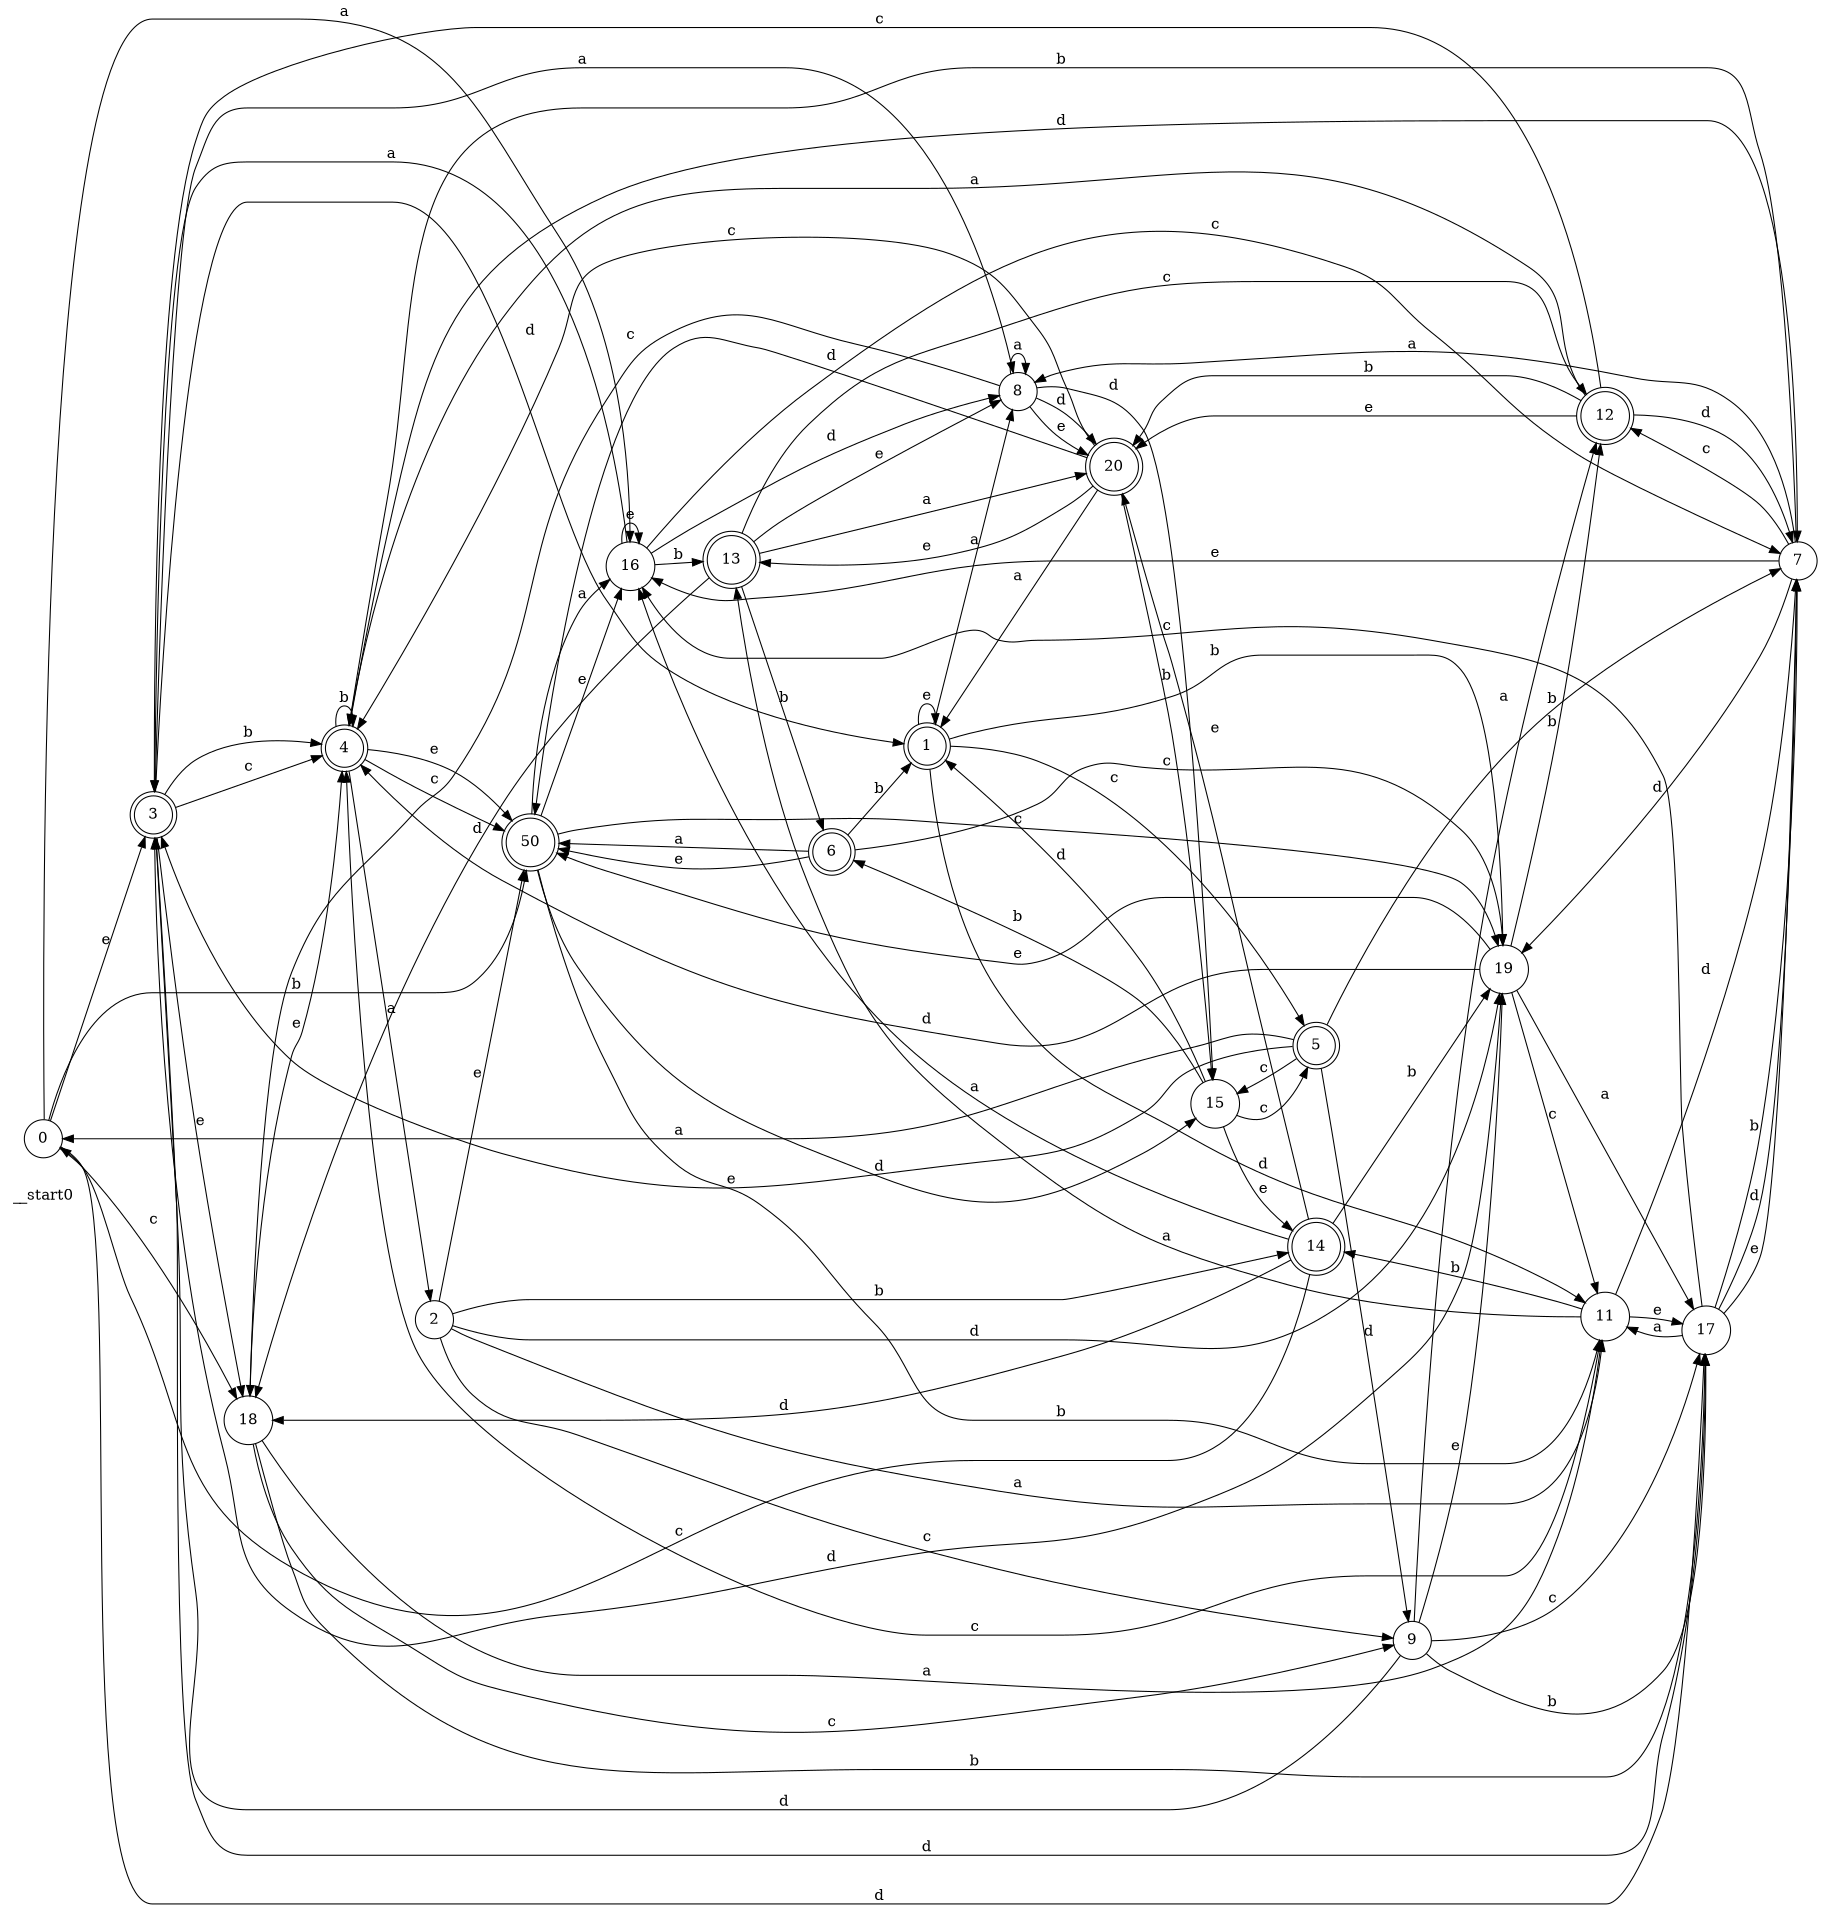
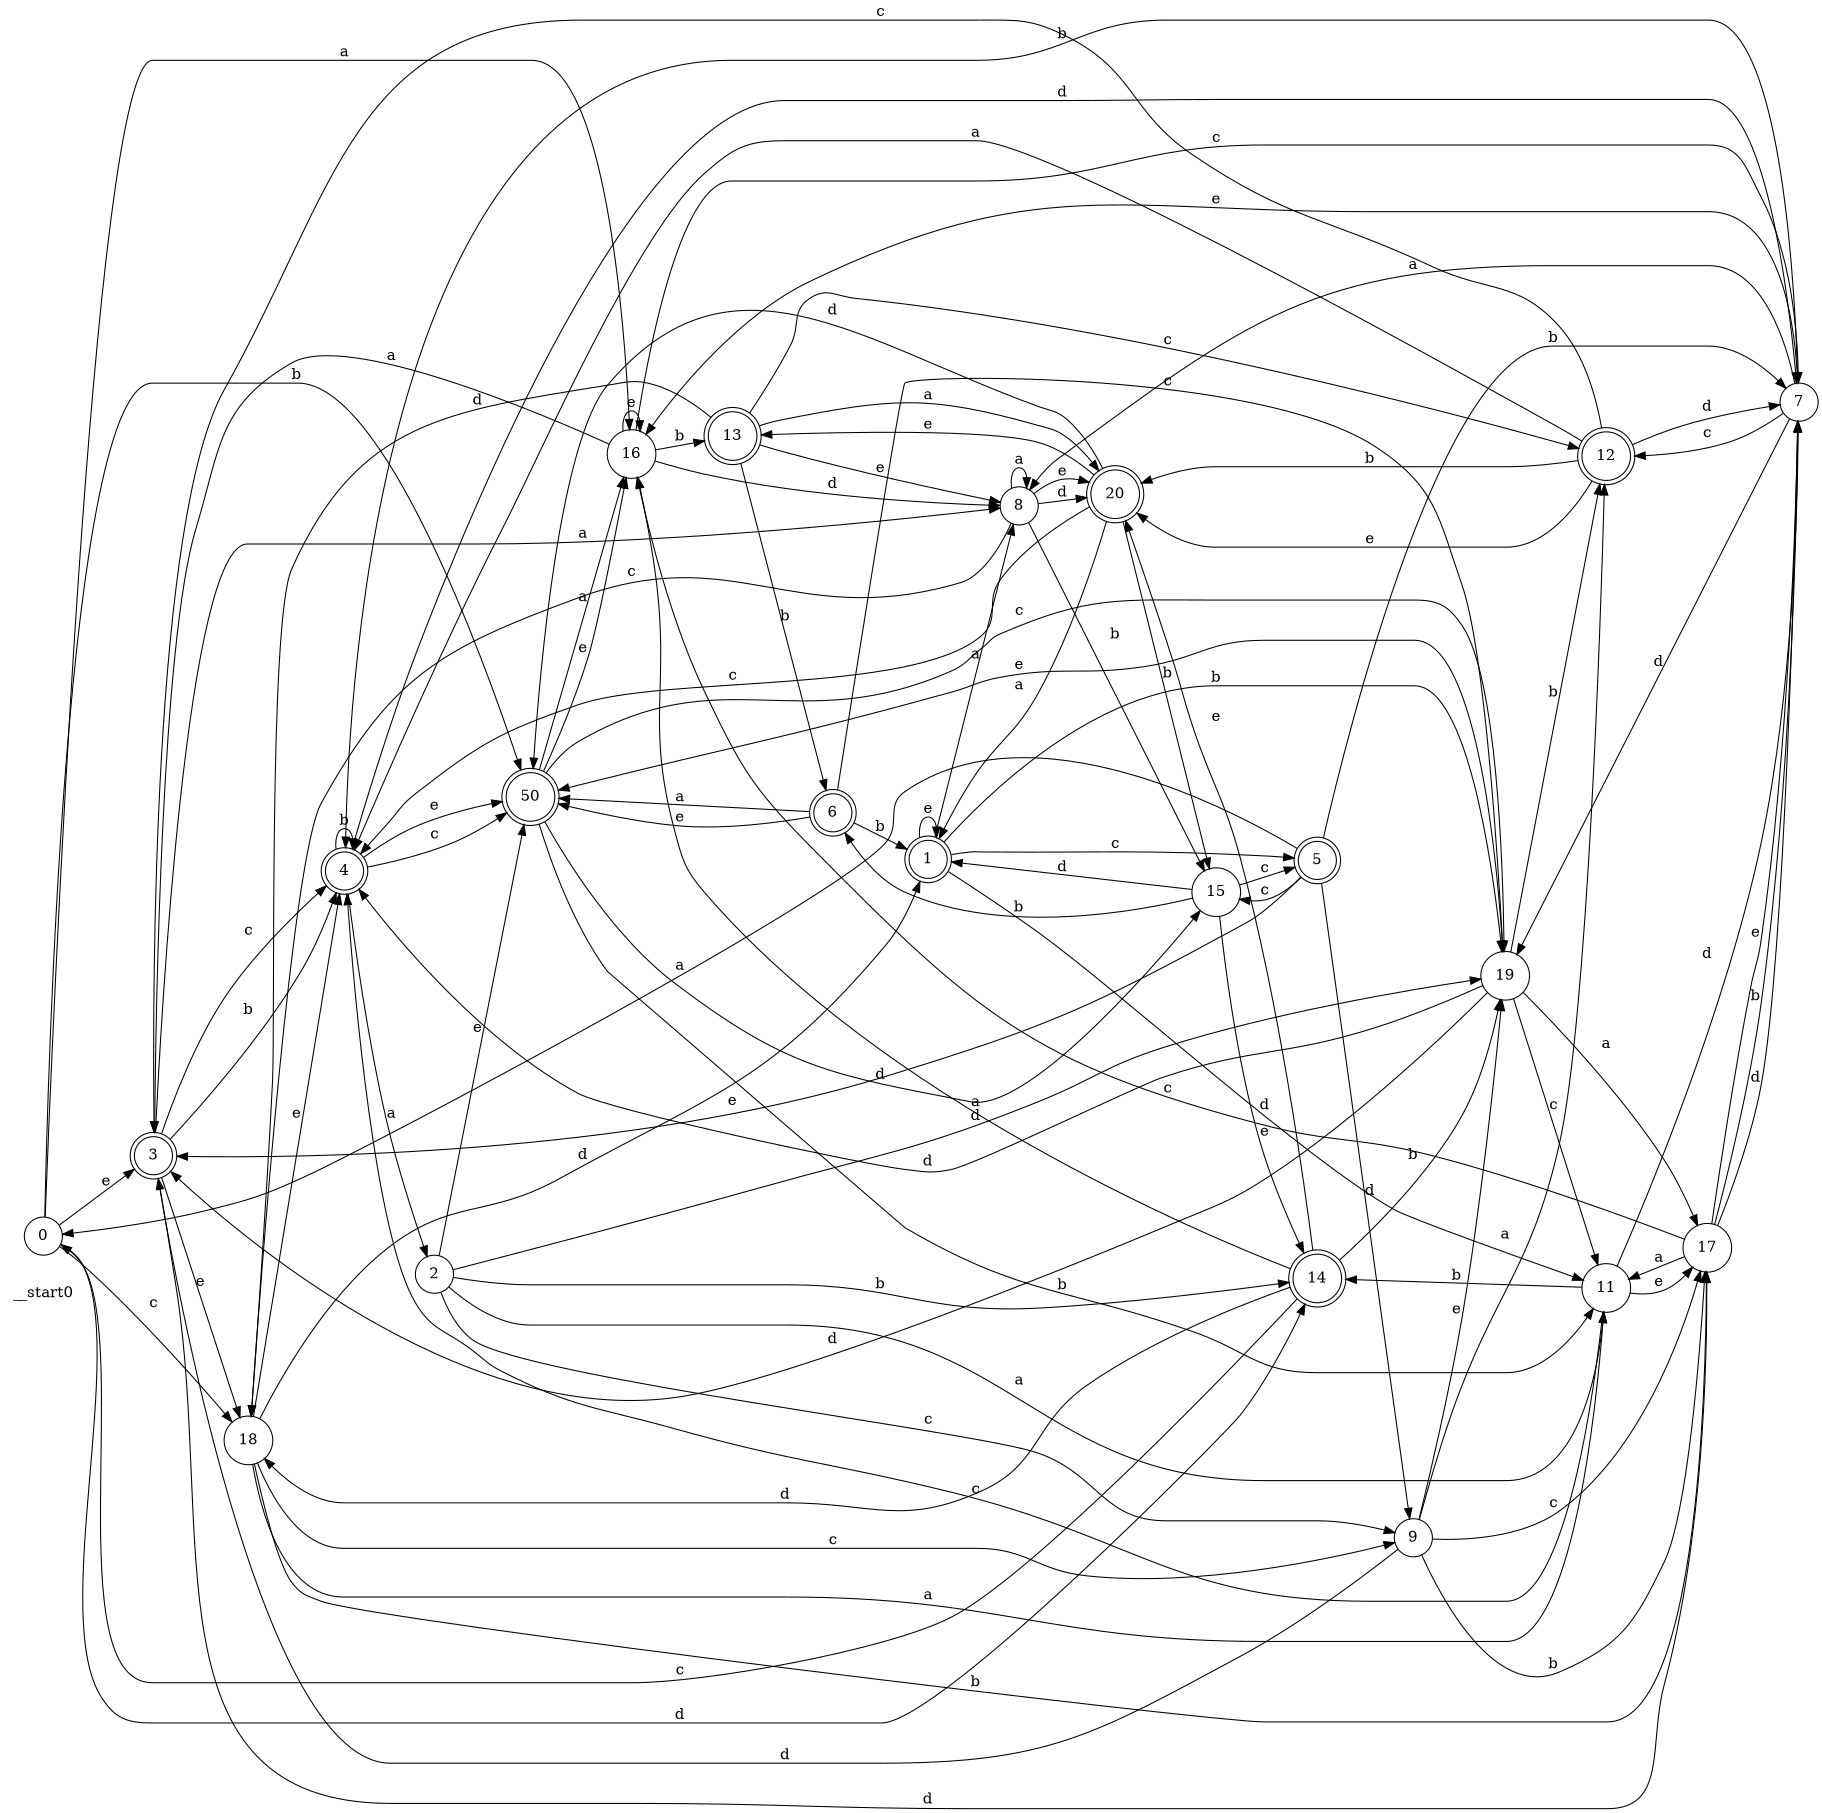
(415, 211) -> (588, 1163)
(1114, 386) -> (1115, 634)
(1000, 1141) -> none
(770, 1904) -> (550, 1723)
